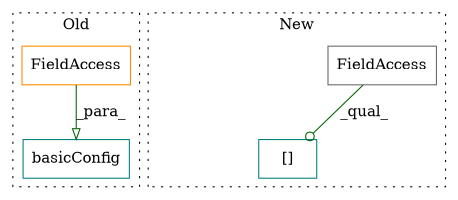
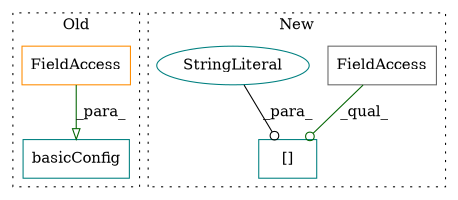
none -> (233, 65)
